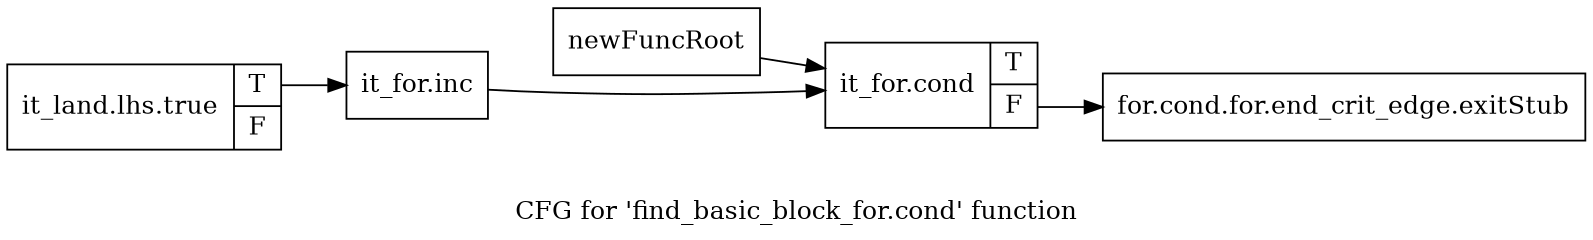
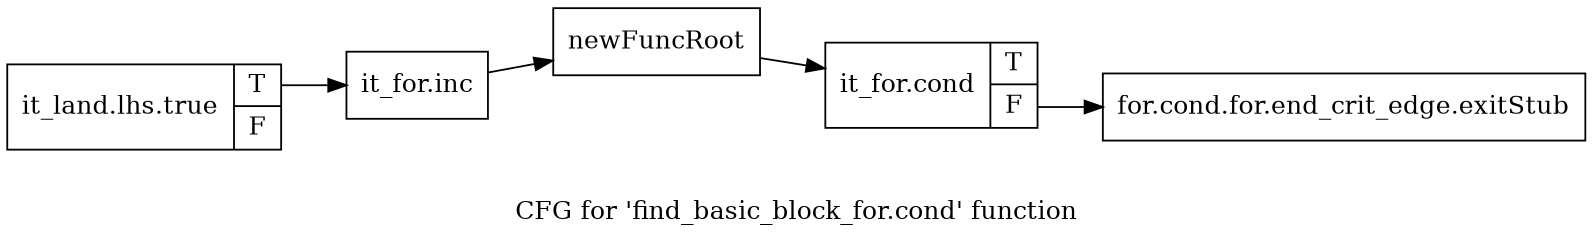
(647, 94) -> (512, 68)
